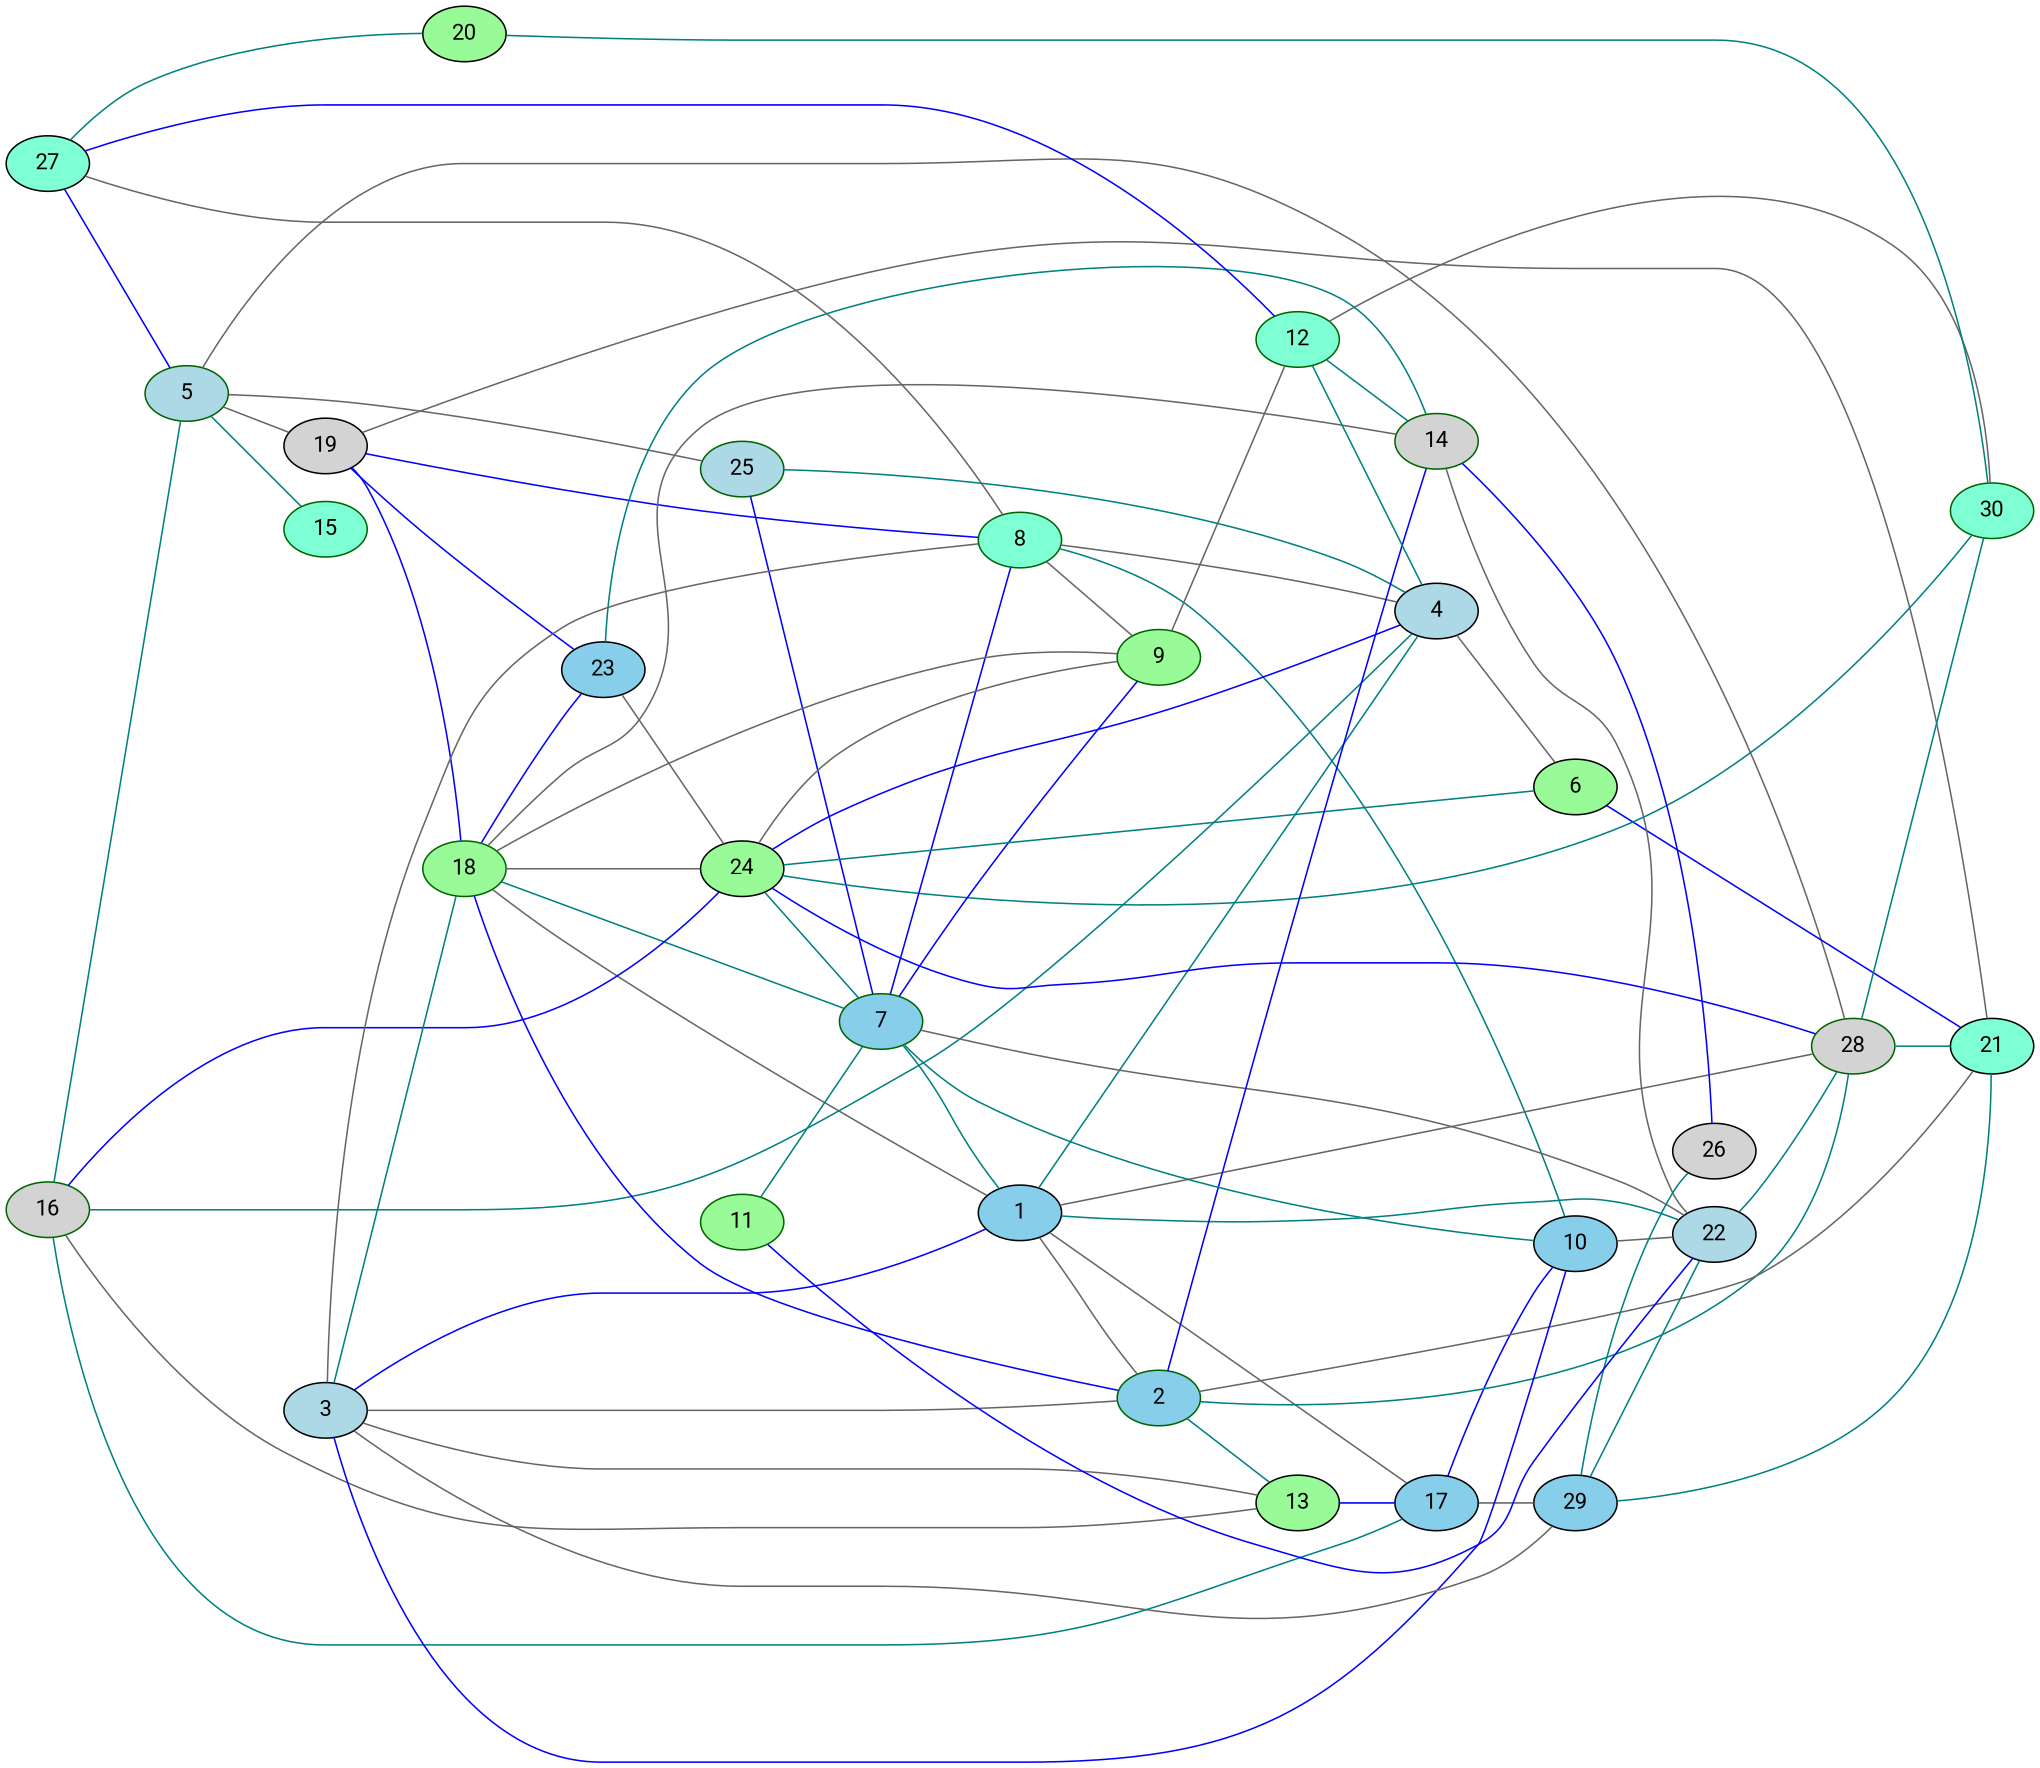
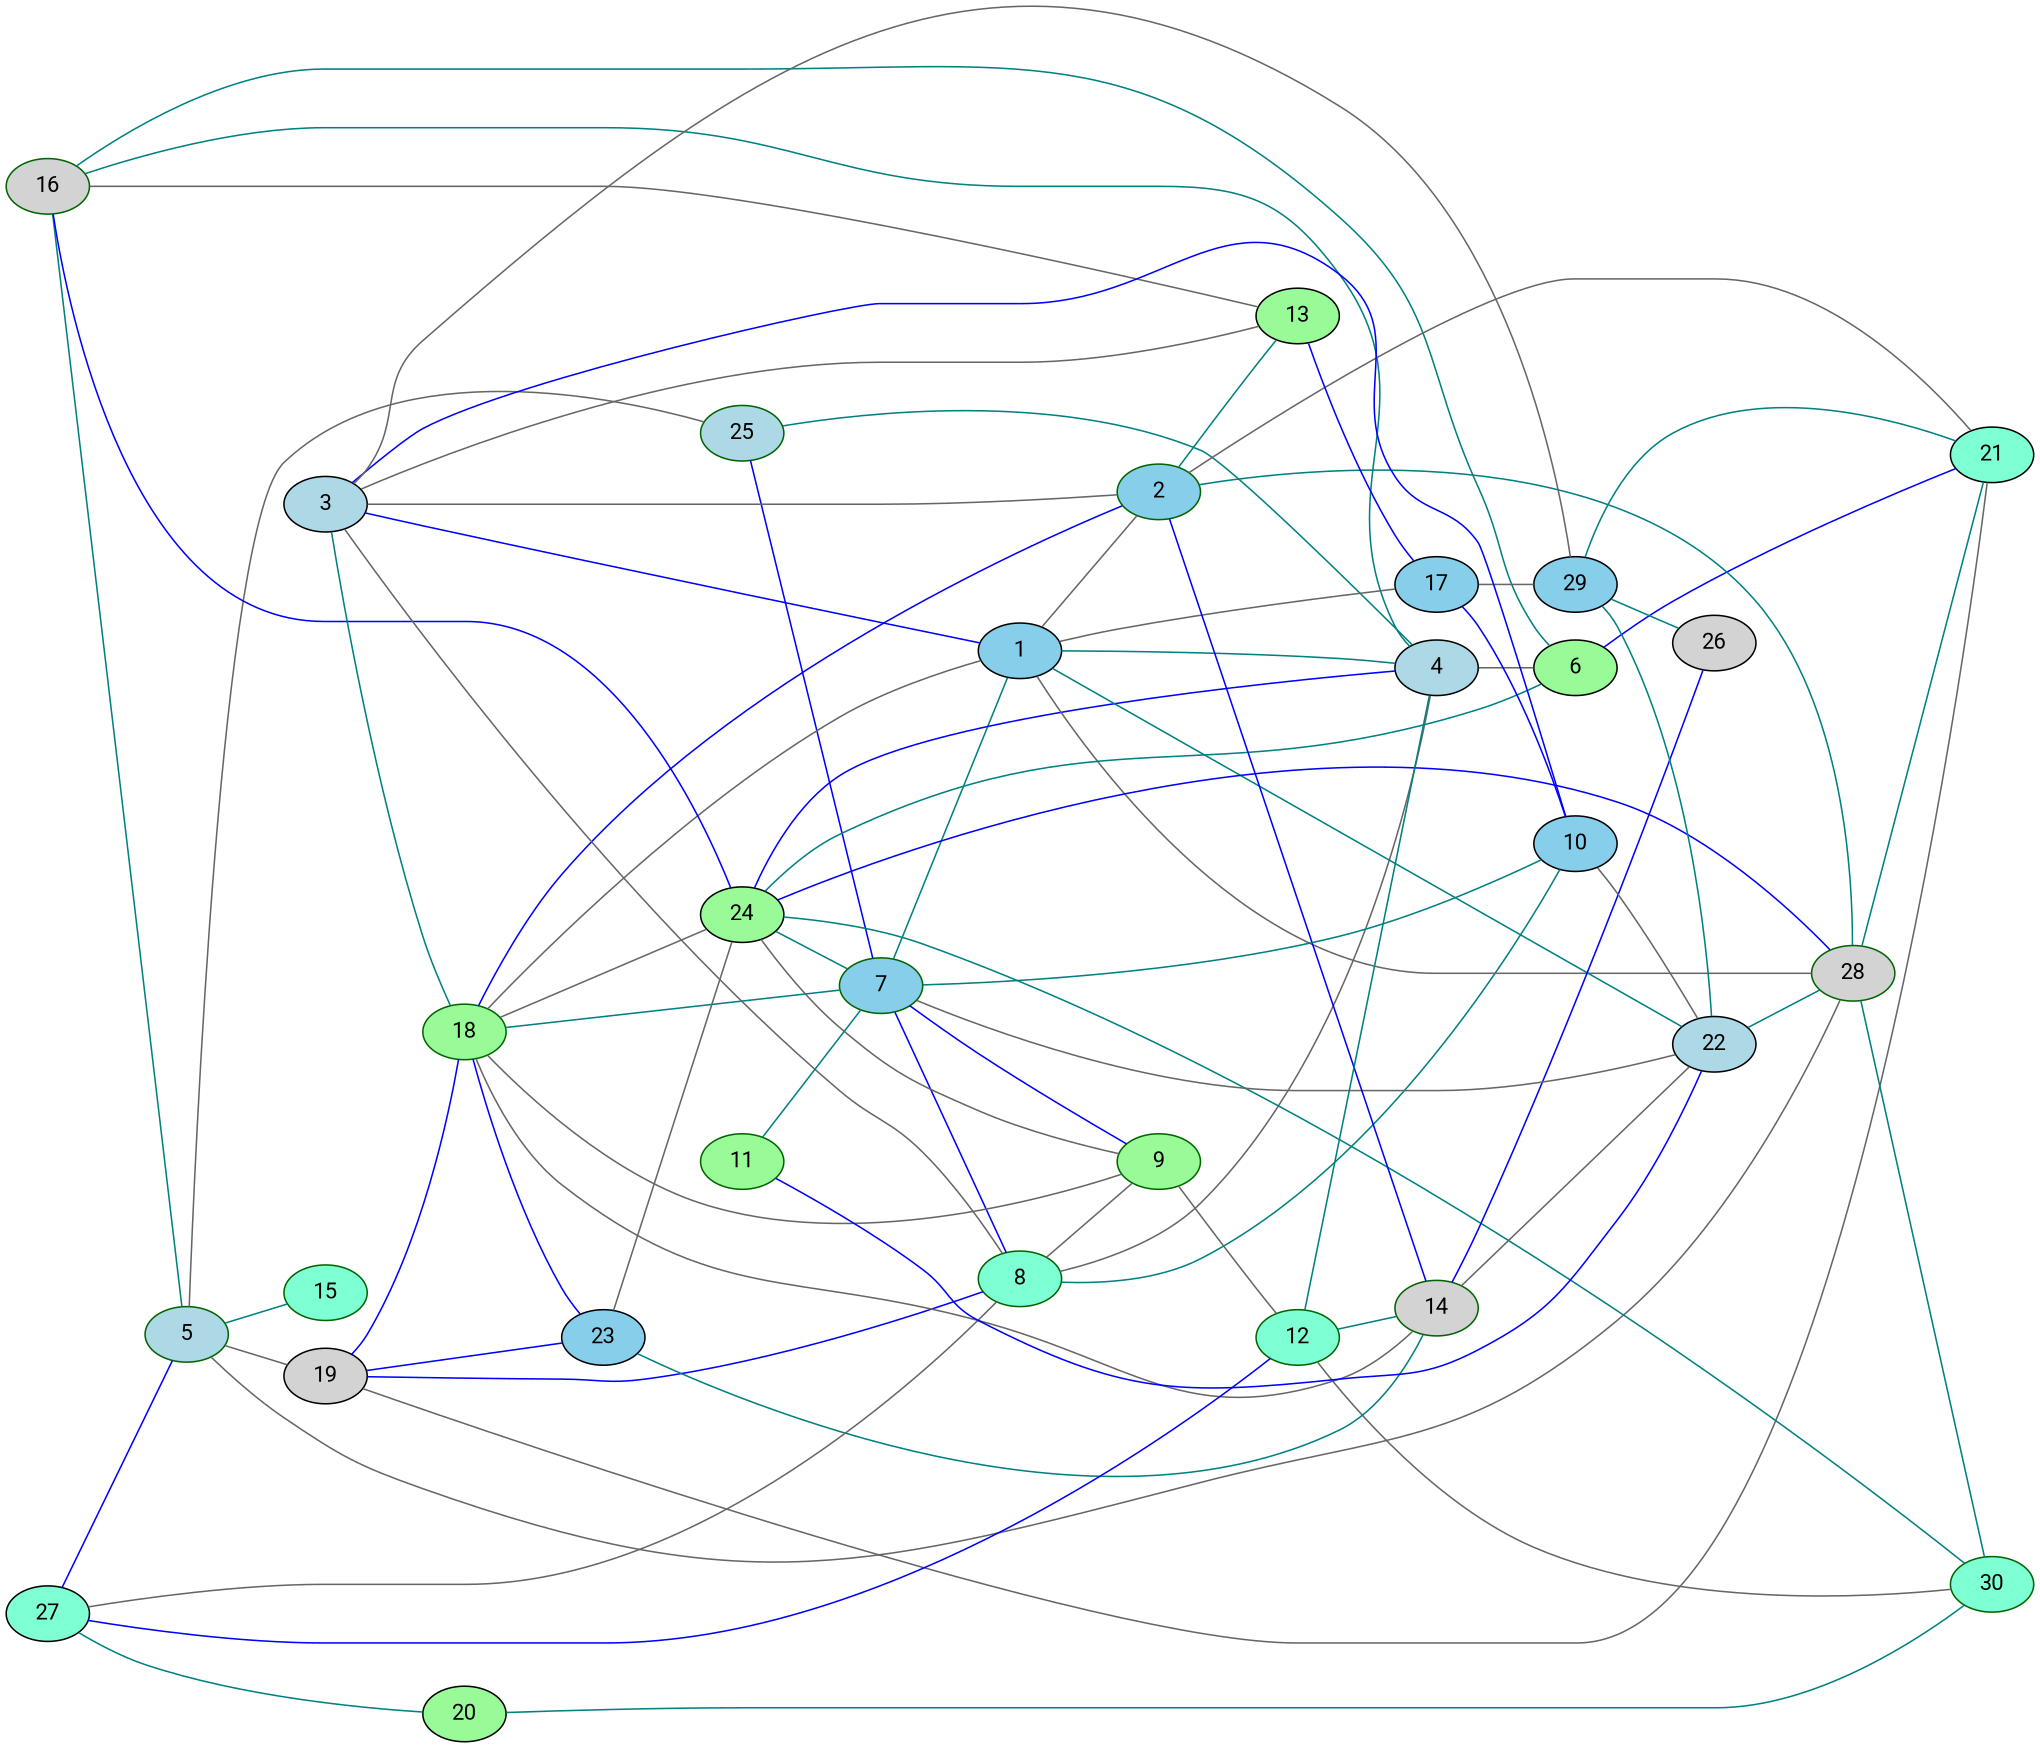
(609, 1645) -> (959, 67)
